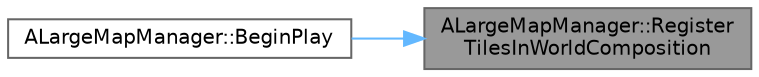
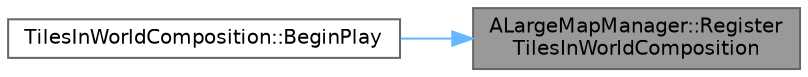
(180, 39) -> (204, 39)
